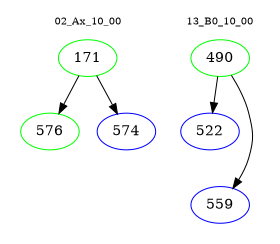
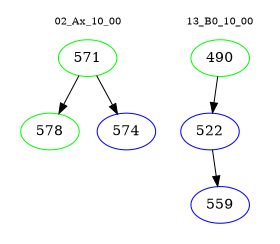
(88, 58) -> (88, 58)
(252, 127) -> (214, 163)
(50, 132) -> (50, 132)
